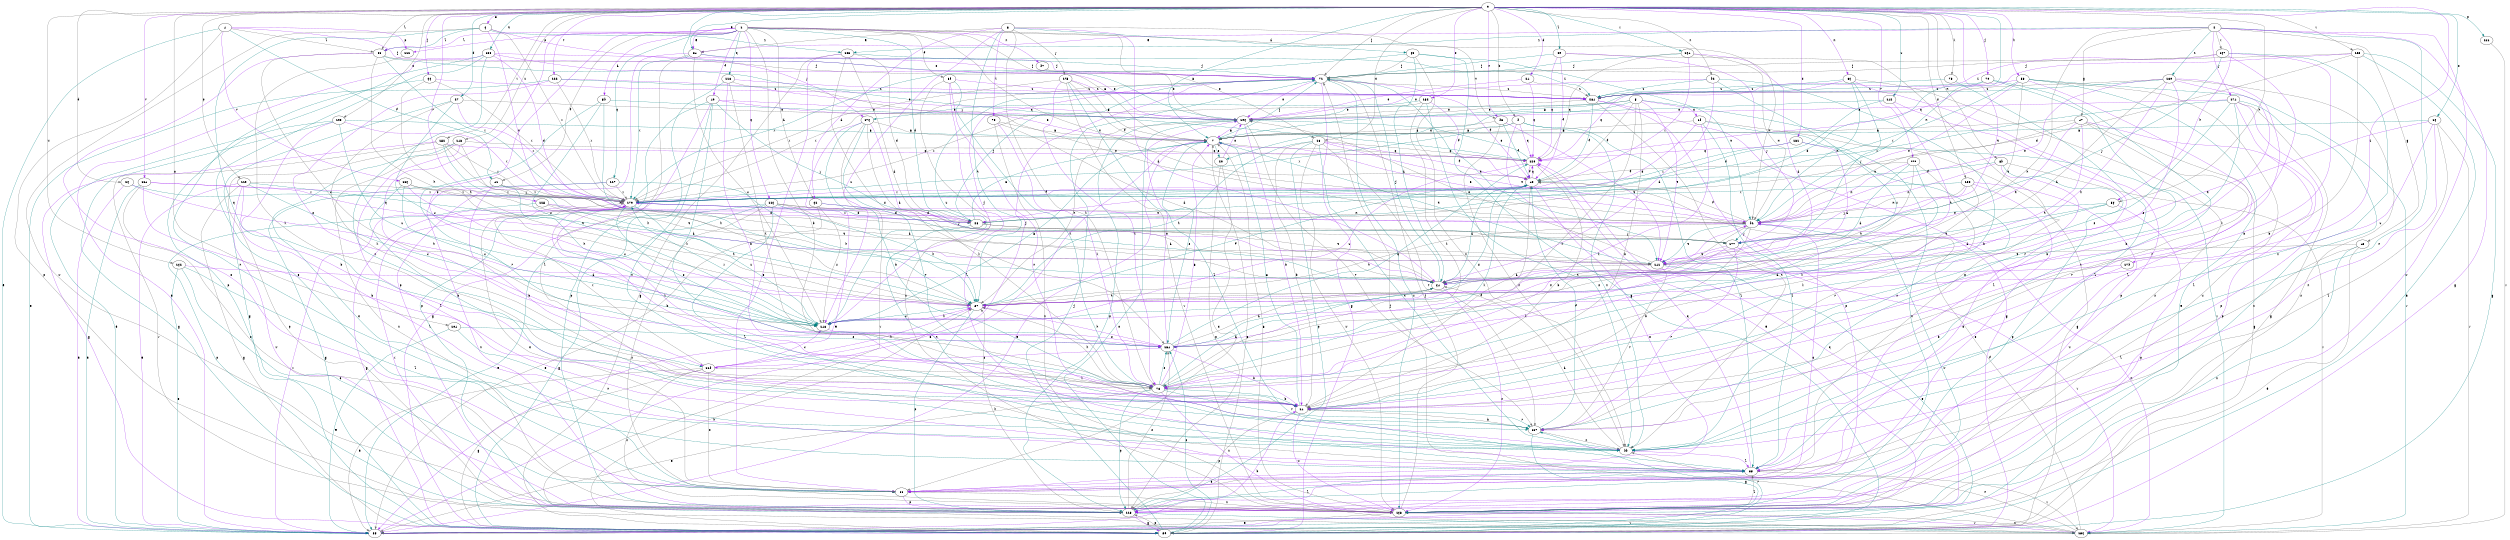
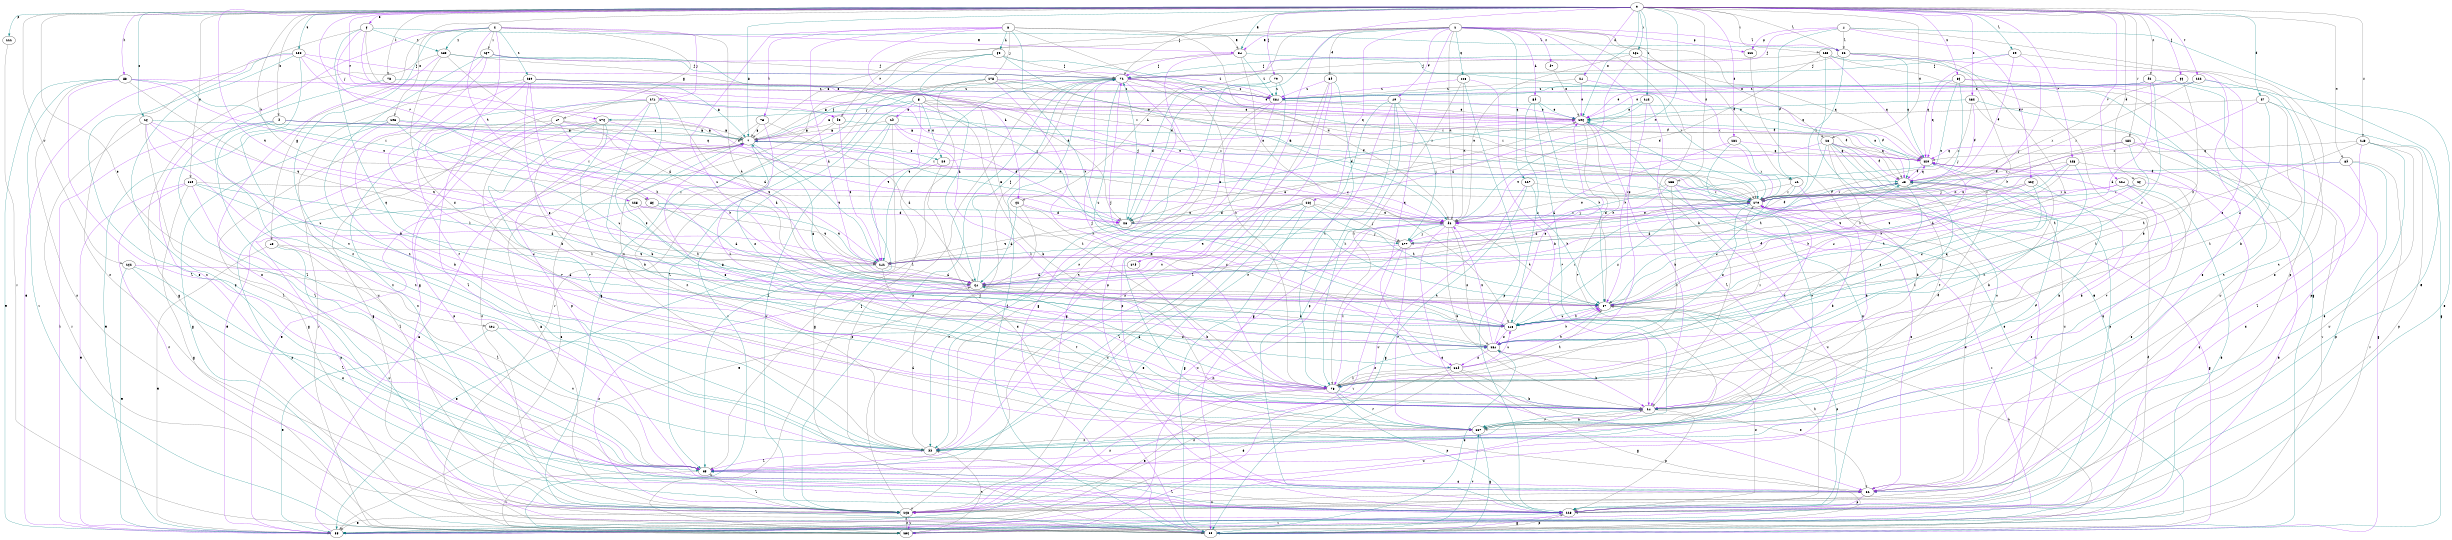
(1766, 327) -> (60, 327)
(1857, 490) -> (1209, 354)
(932, 526) -> none
